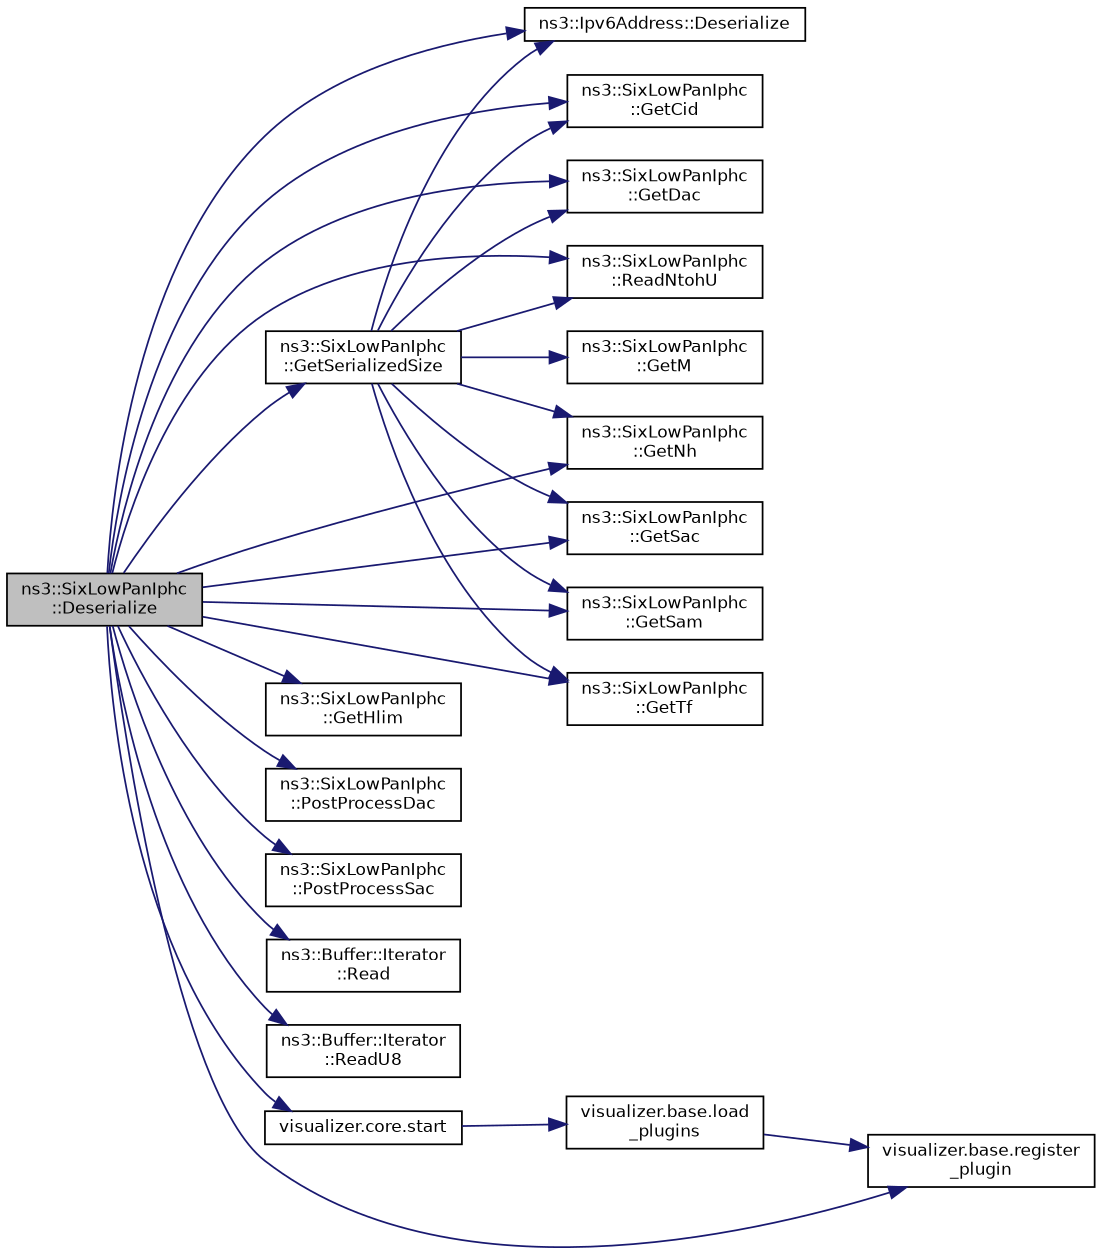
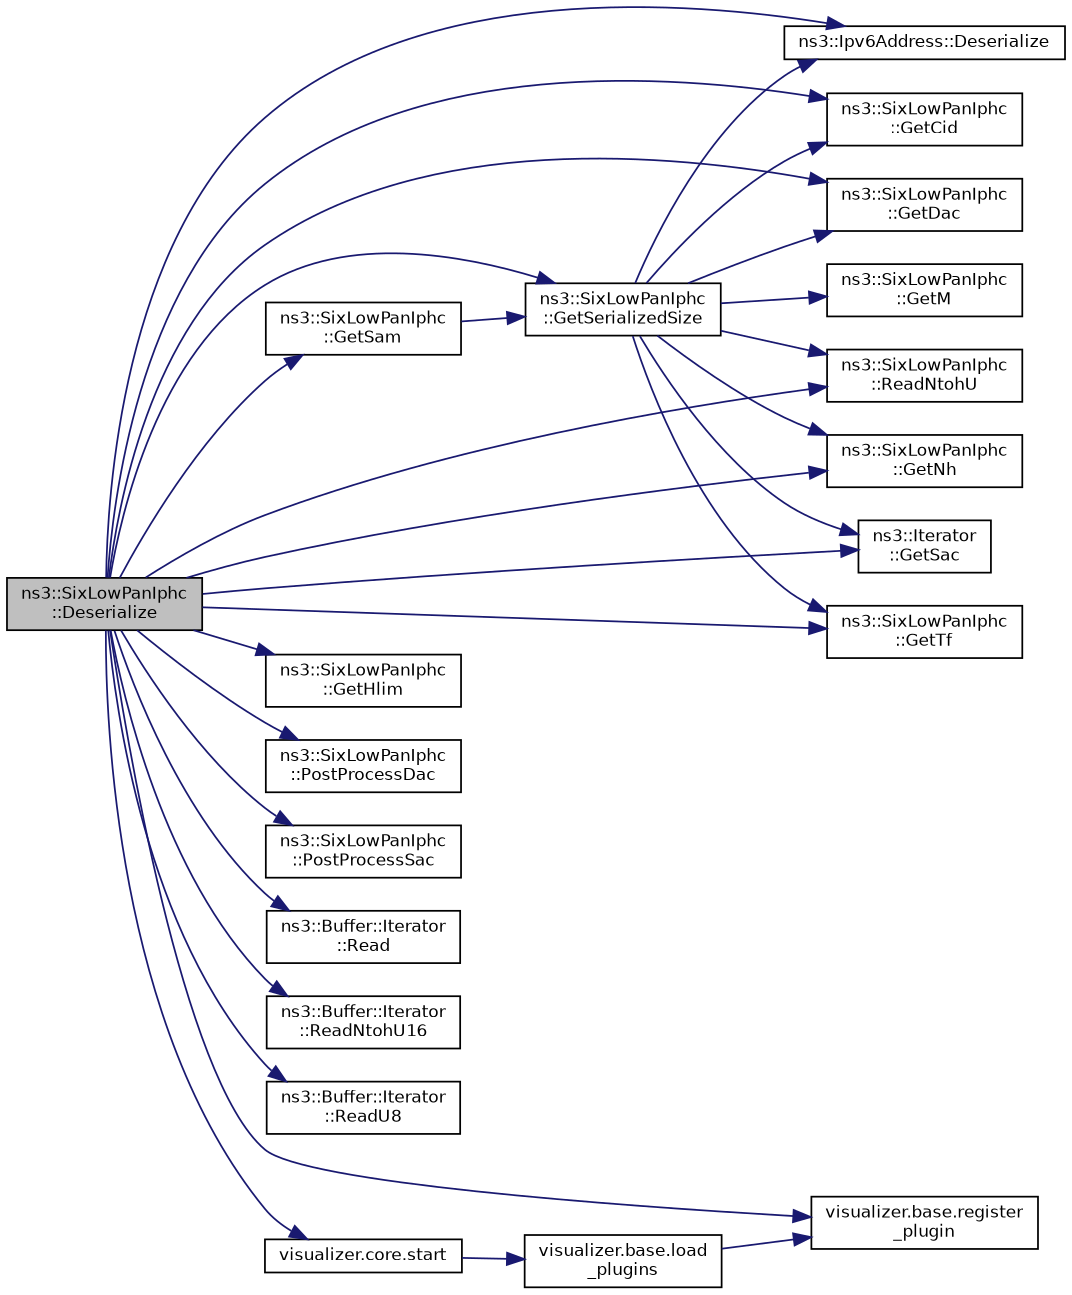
(459, 507) -> (484, 320)
(665, 528) -> (925, 547)
none -> (363, 1022)
